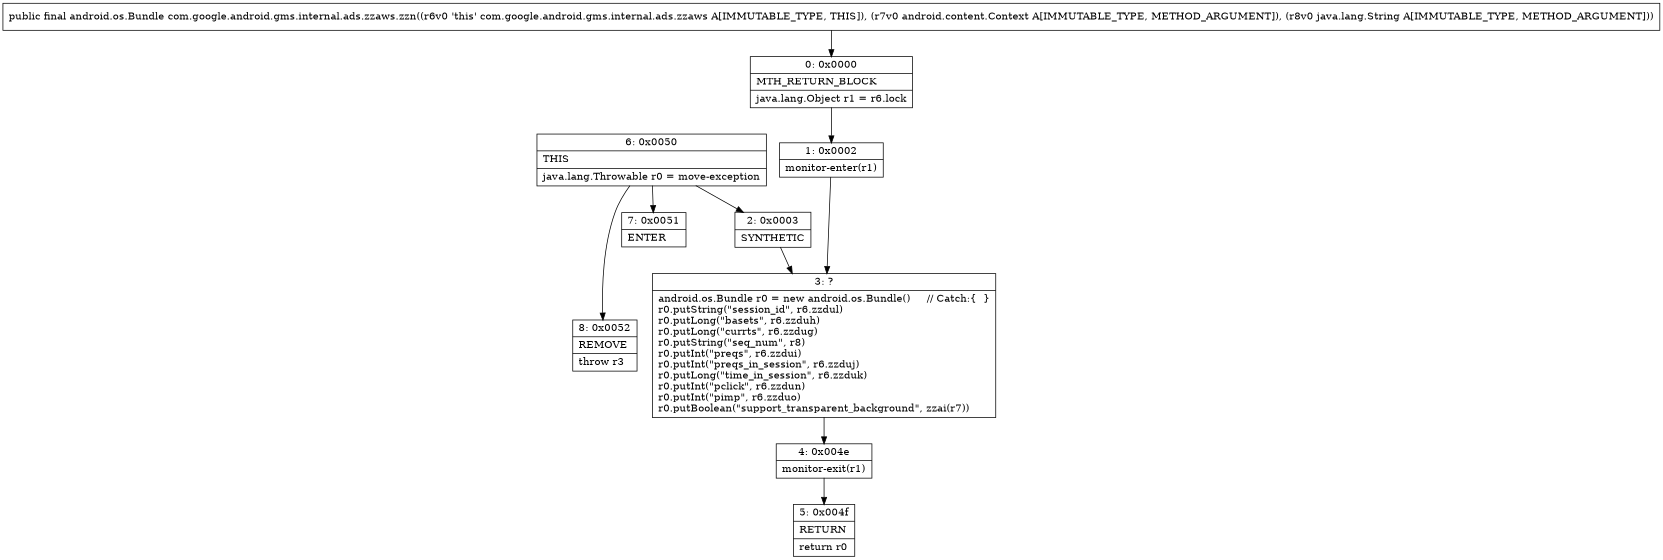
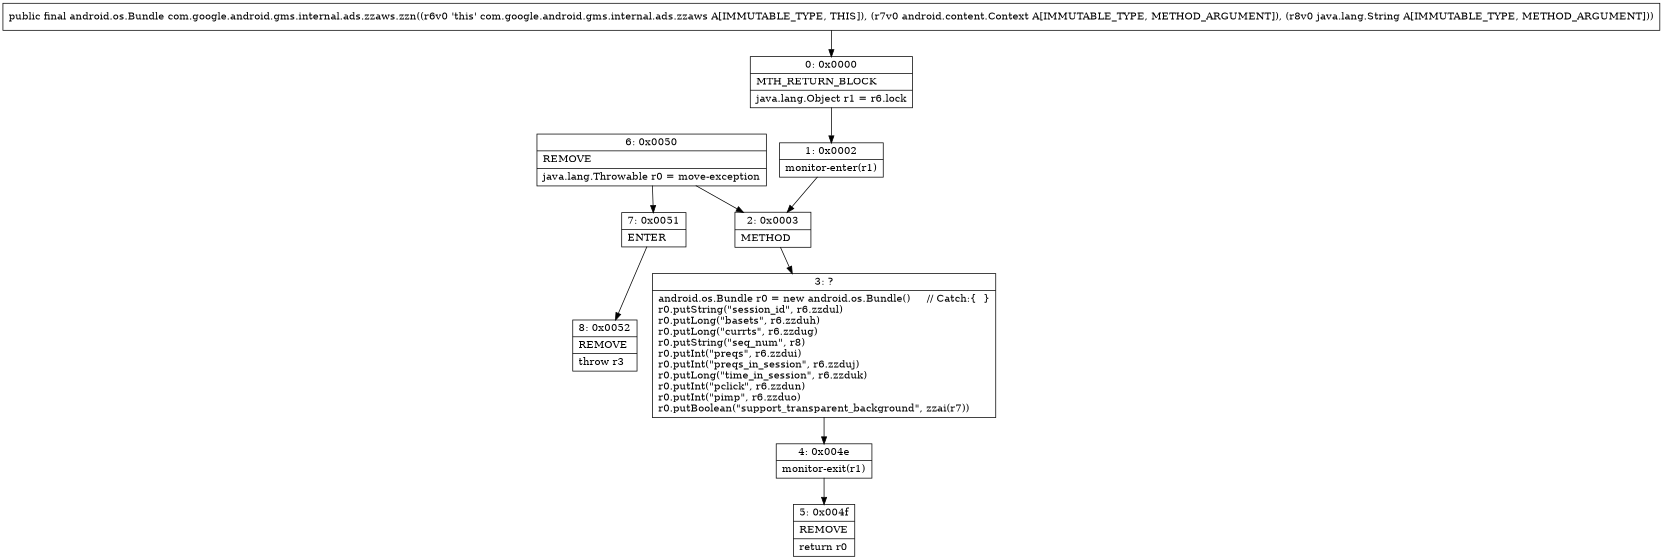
(556, 159) -> (567, 159)
(829, 222) -> (805, 192)
(773, 238) -> (766, 238)
(607, 247) -> (633, 280)
(823, 530) -> (824, 530)
